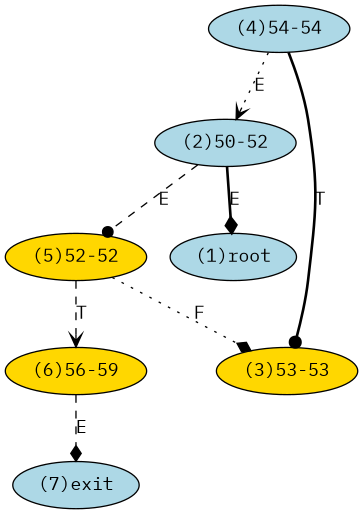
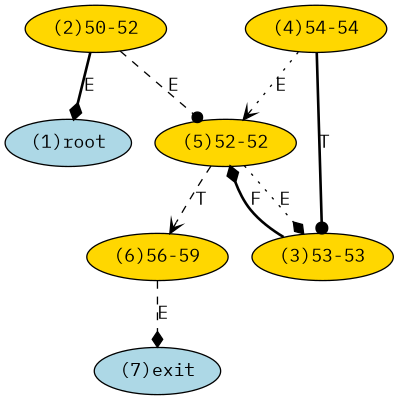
(279, 29) -> (316, 29)
(255, 80) -> (275, 81)
(225, 143) -> (96, 29)
none -> (254, 214)
(200, 314) -> (285, 200)
